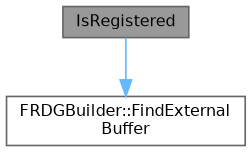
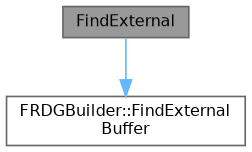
(126, 22) -> (126, 22)
